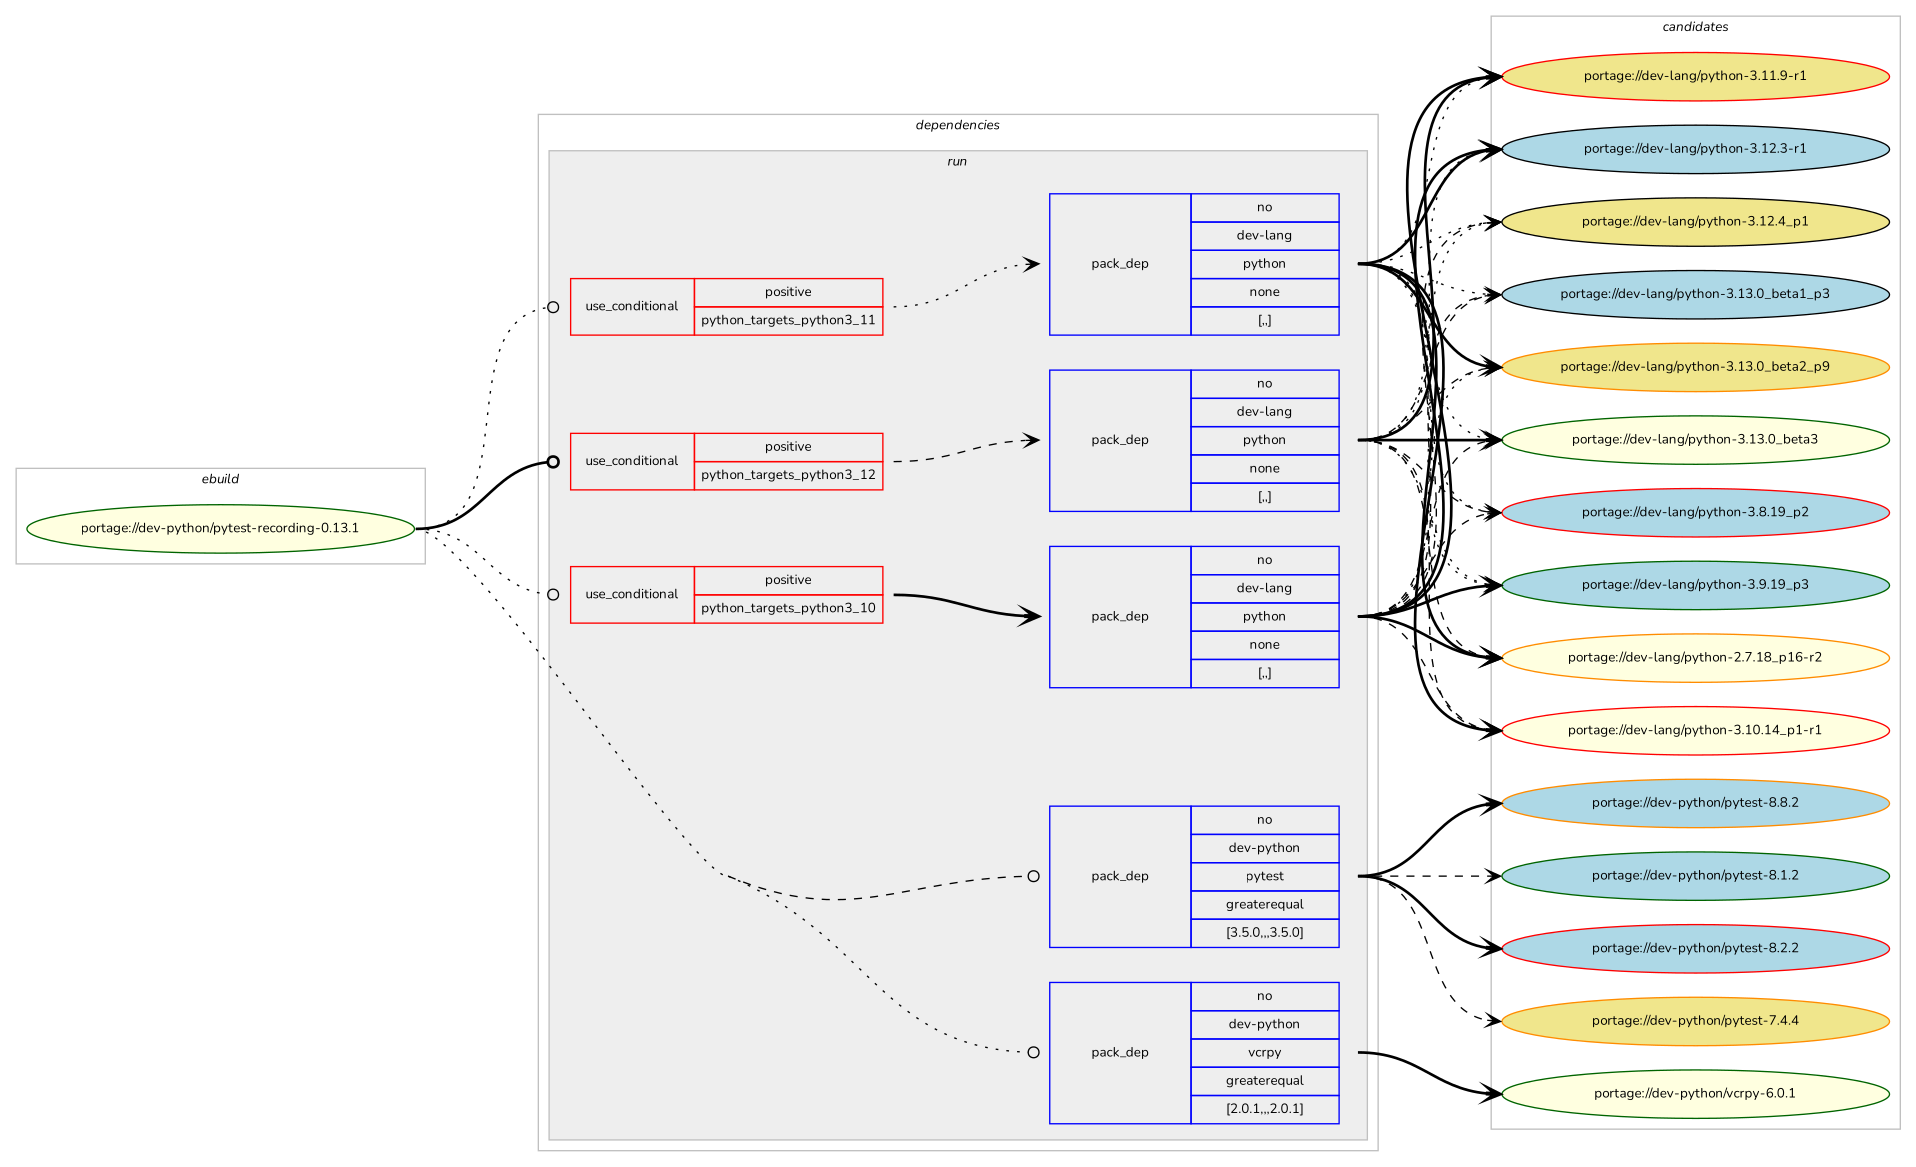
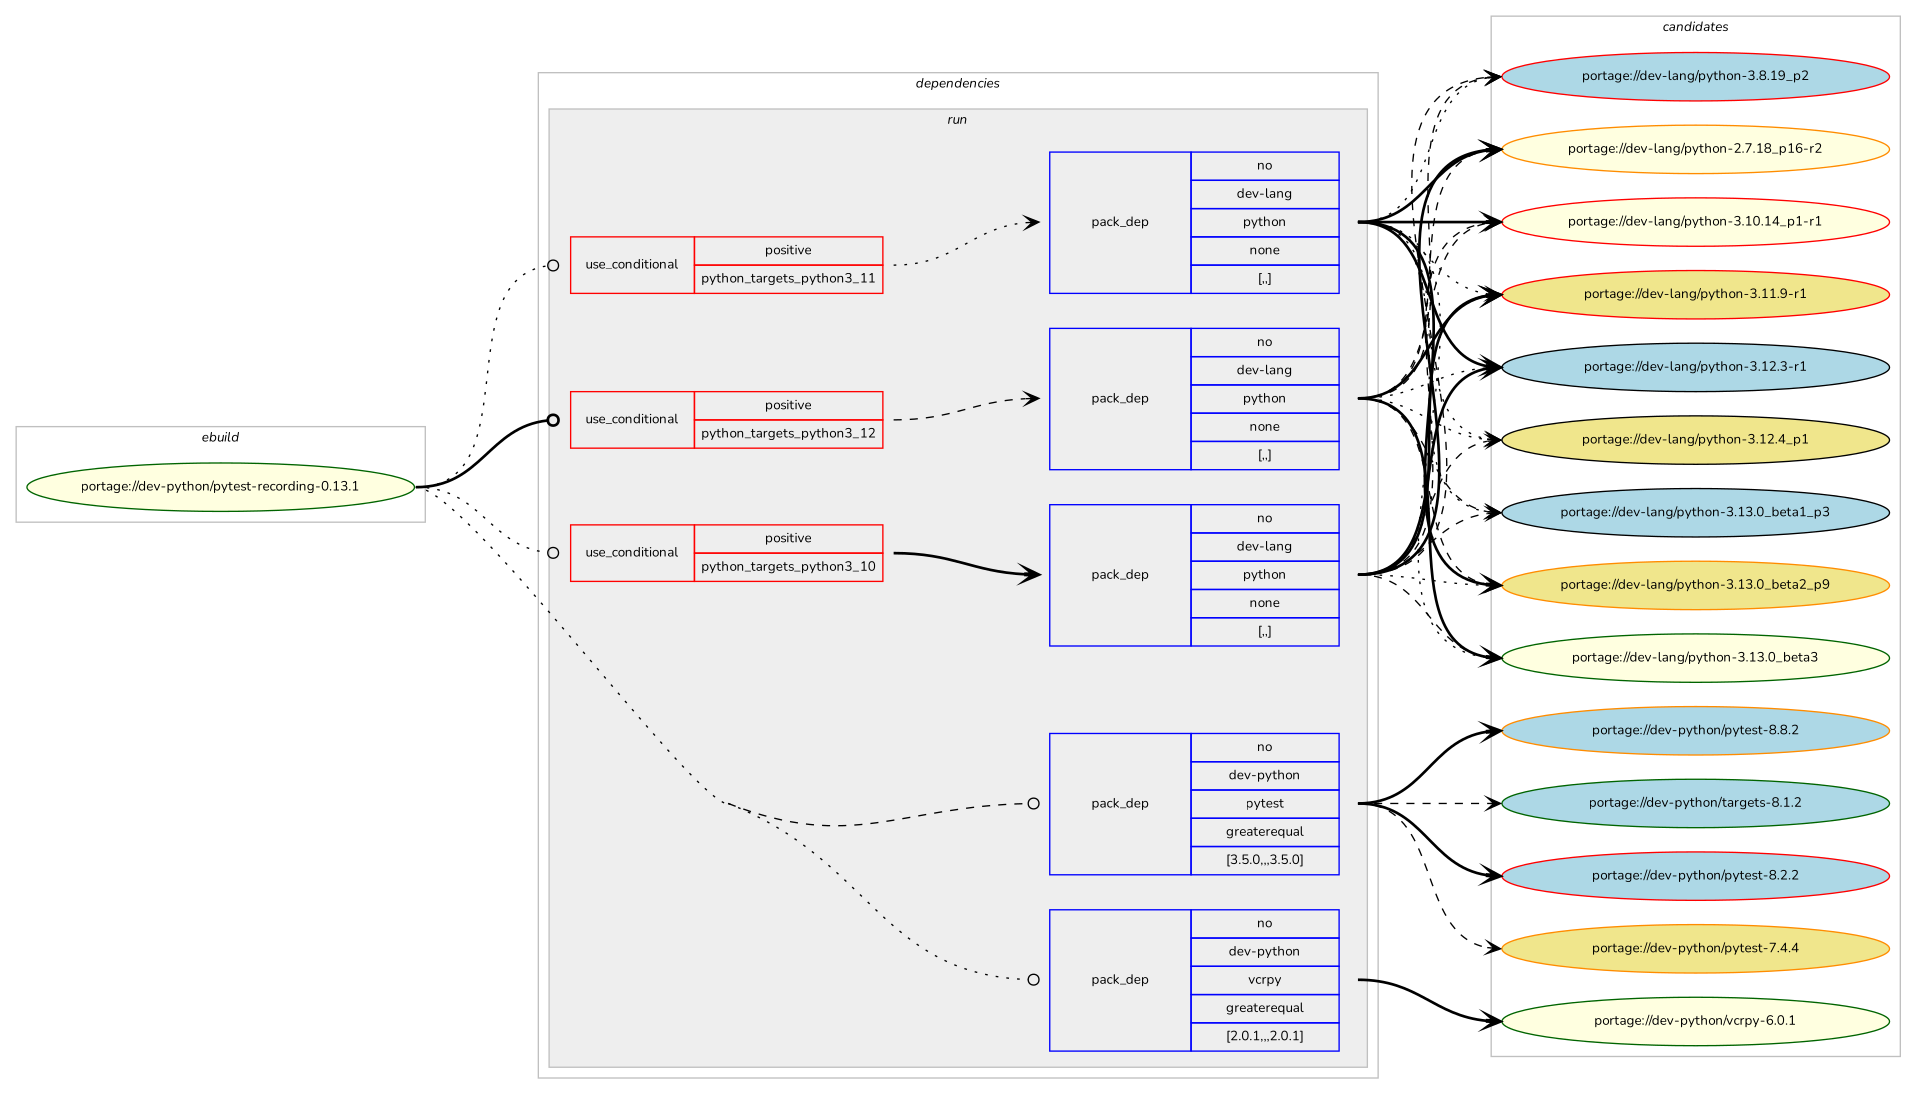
(1696, 585) -> none
(1696, 876) -> (1696, 803)
